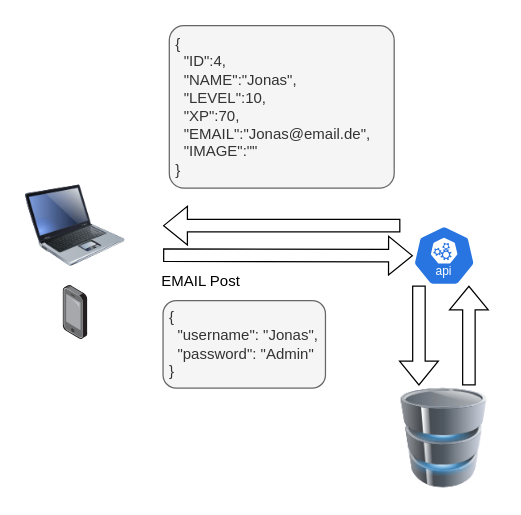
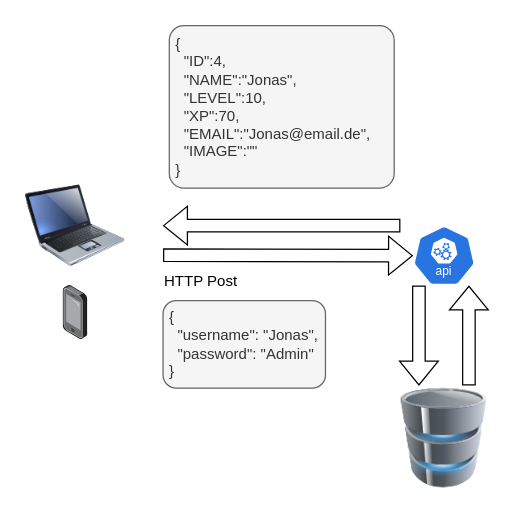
(201, 282) -> (201, 282)
